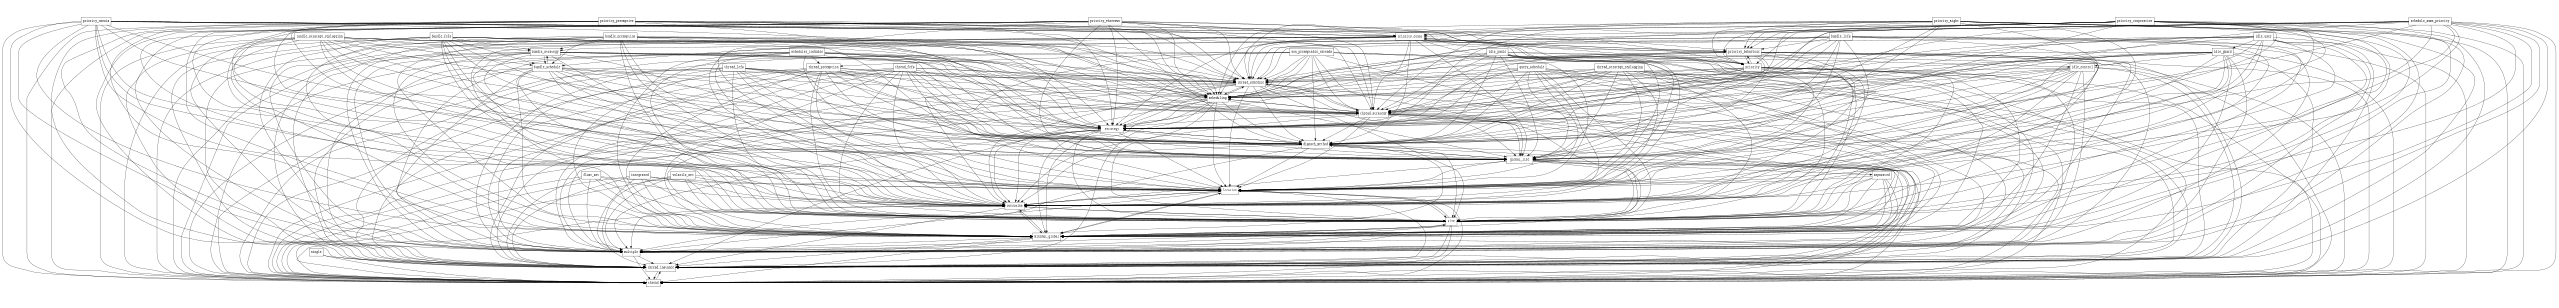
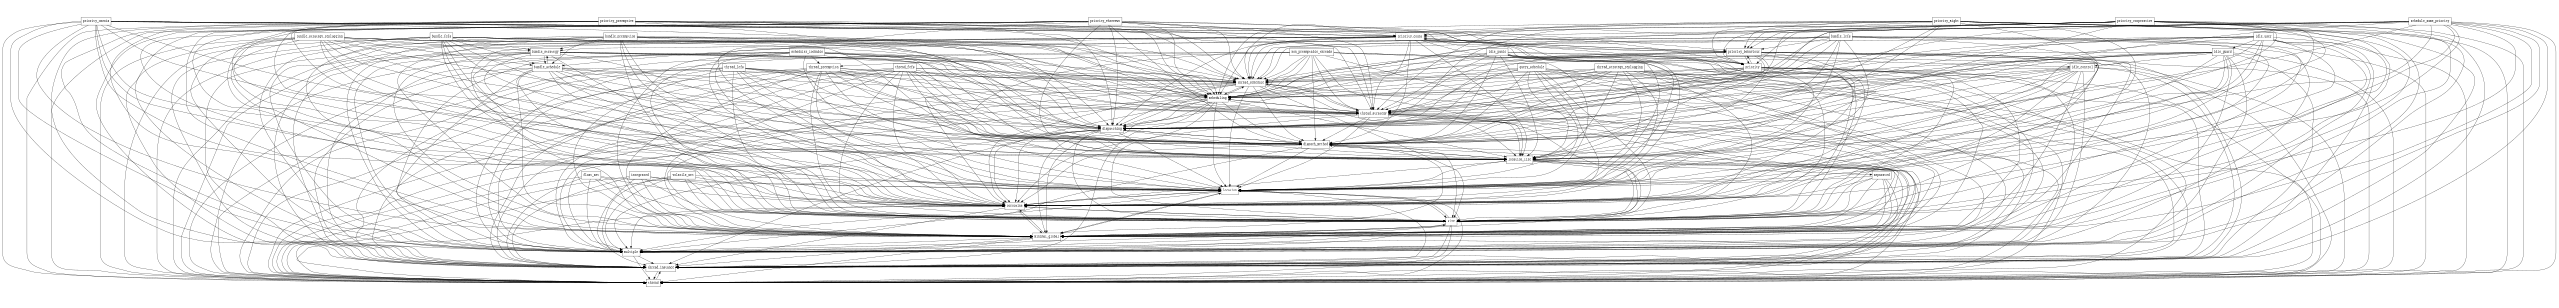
(1112, 129) -> (1112, 129)
(1520, 160) -> (1520, 160)
(316, 252) -> none
